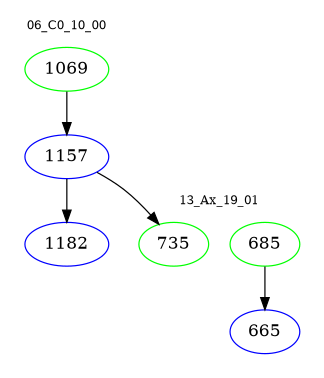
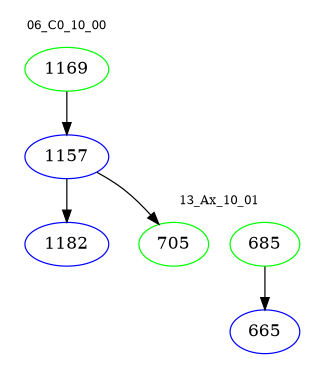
(67, 69) -> (67, 69)
(219, 201) -> (219, 201)
(174, 244) -> (174, 244)
